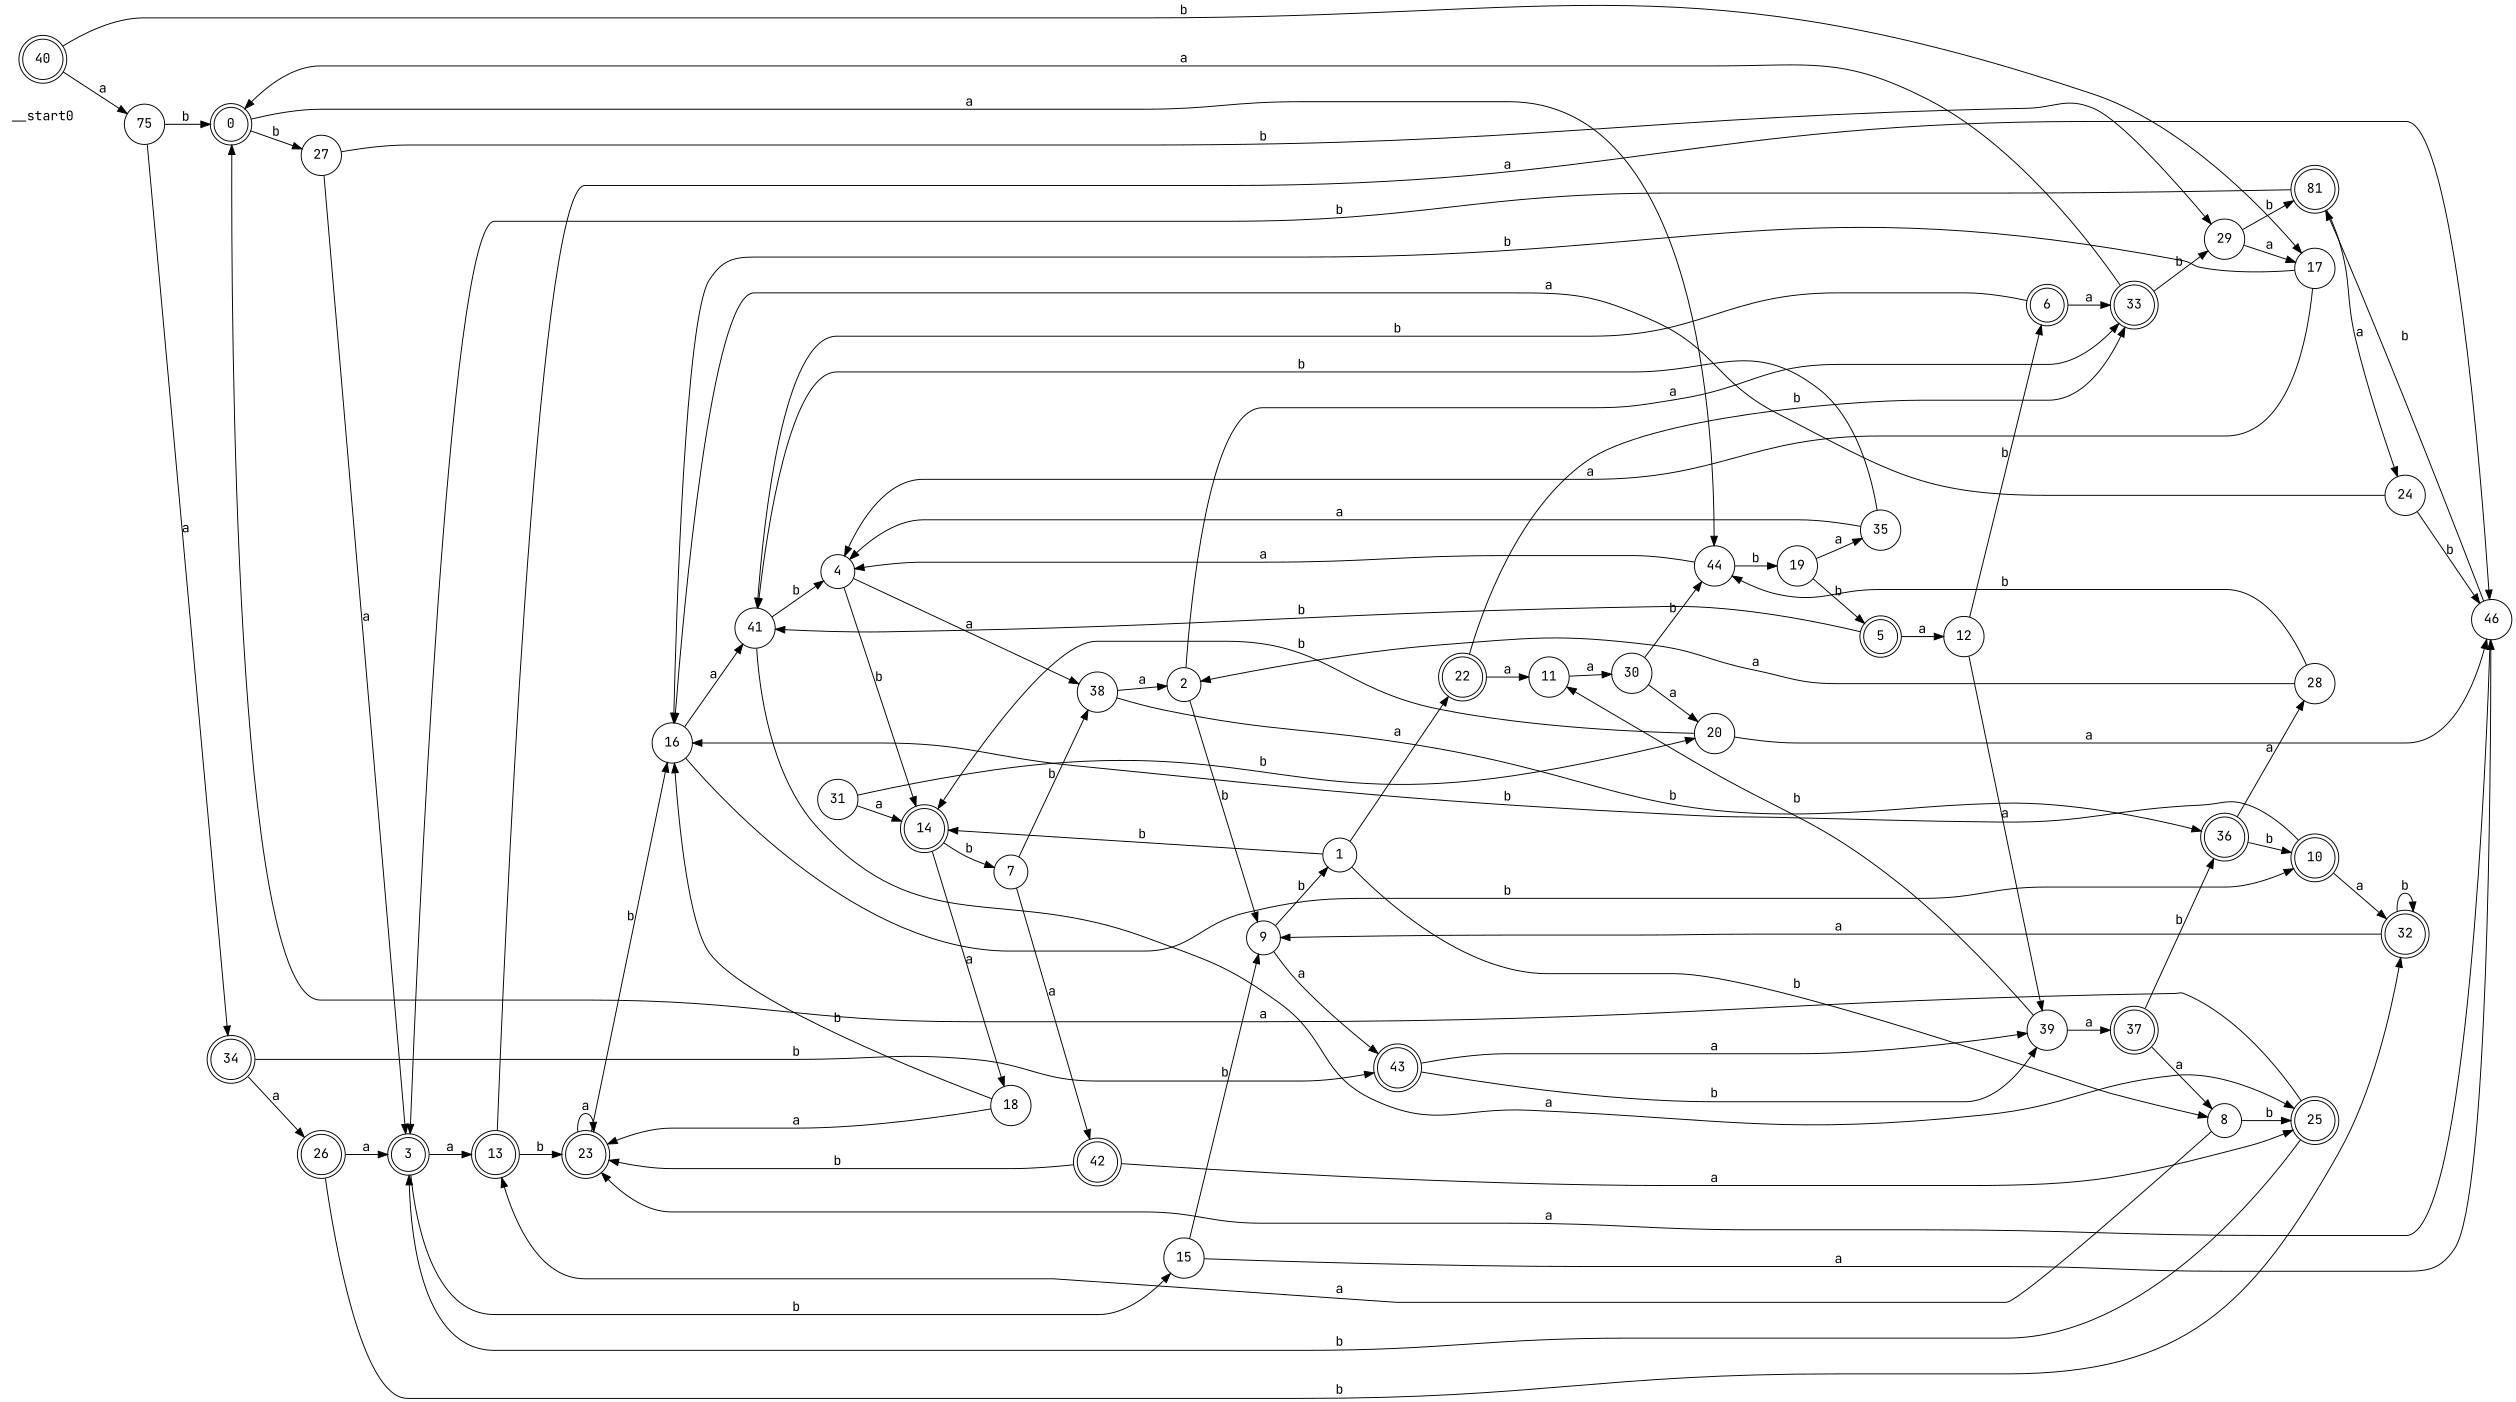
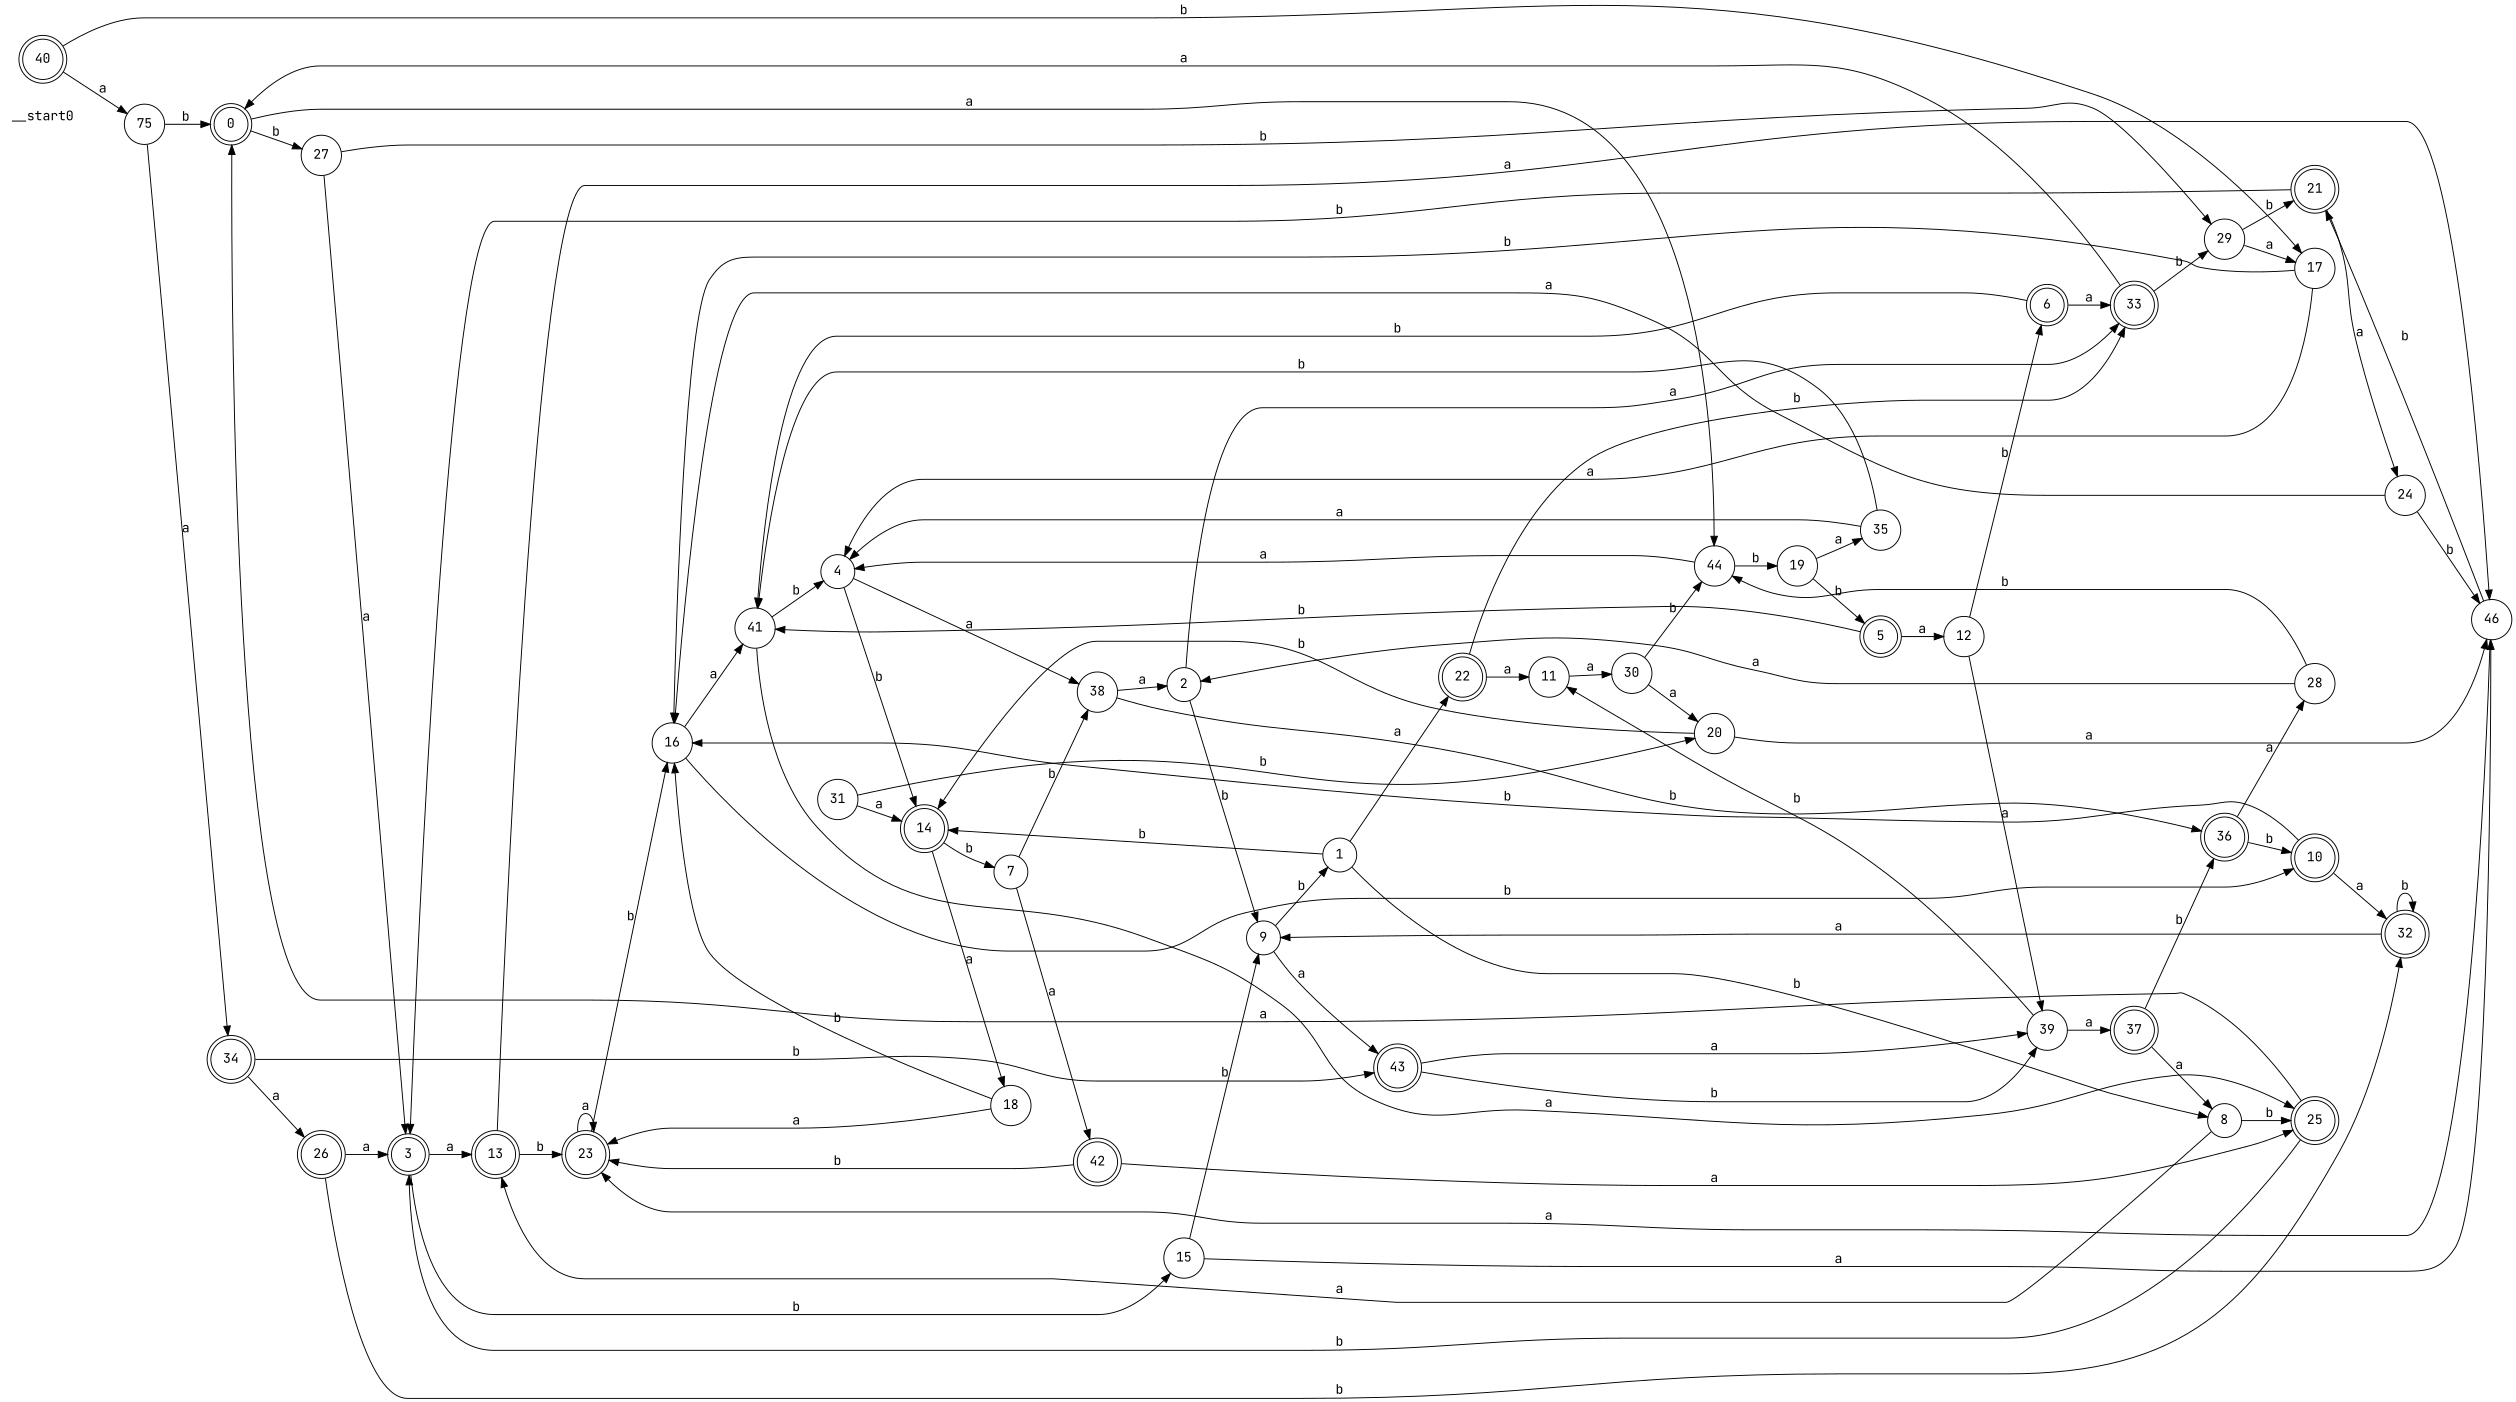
(2315, 189) -> (2315, 189)
